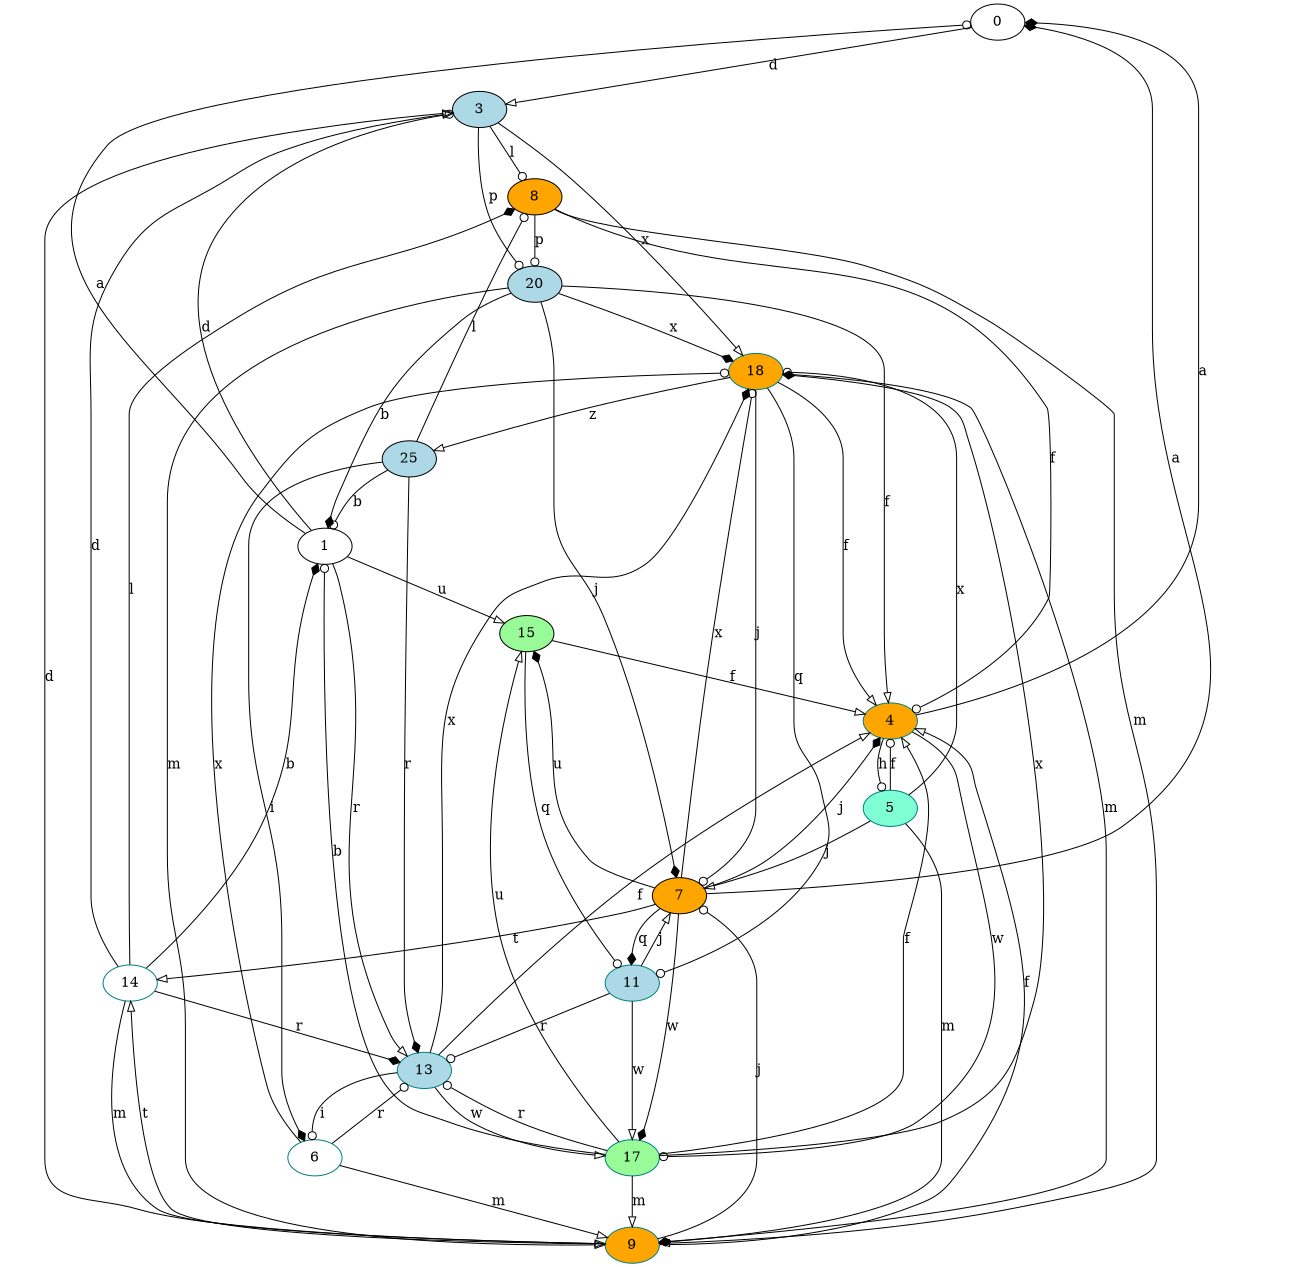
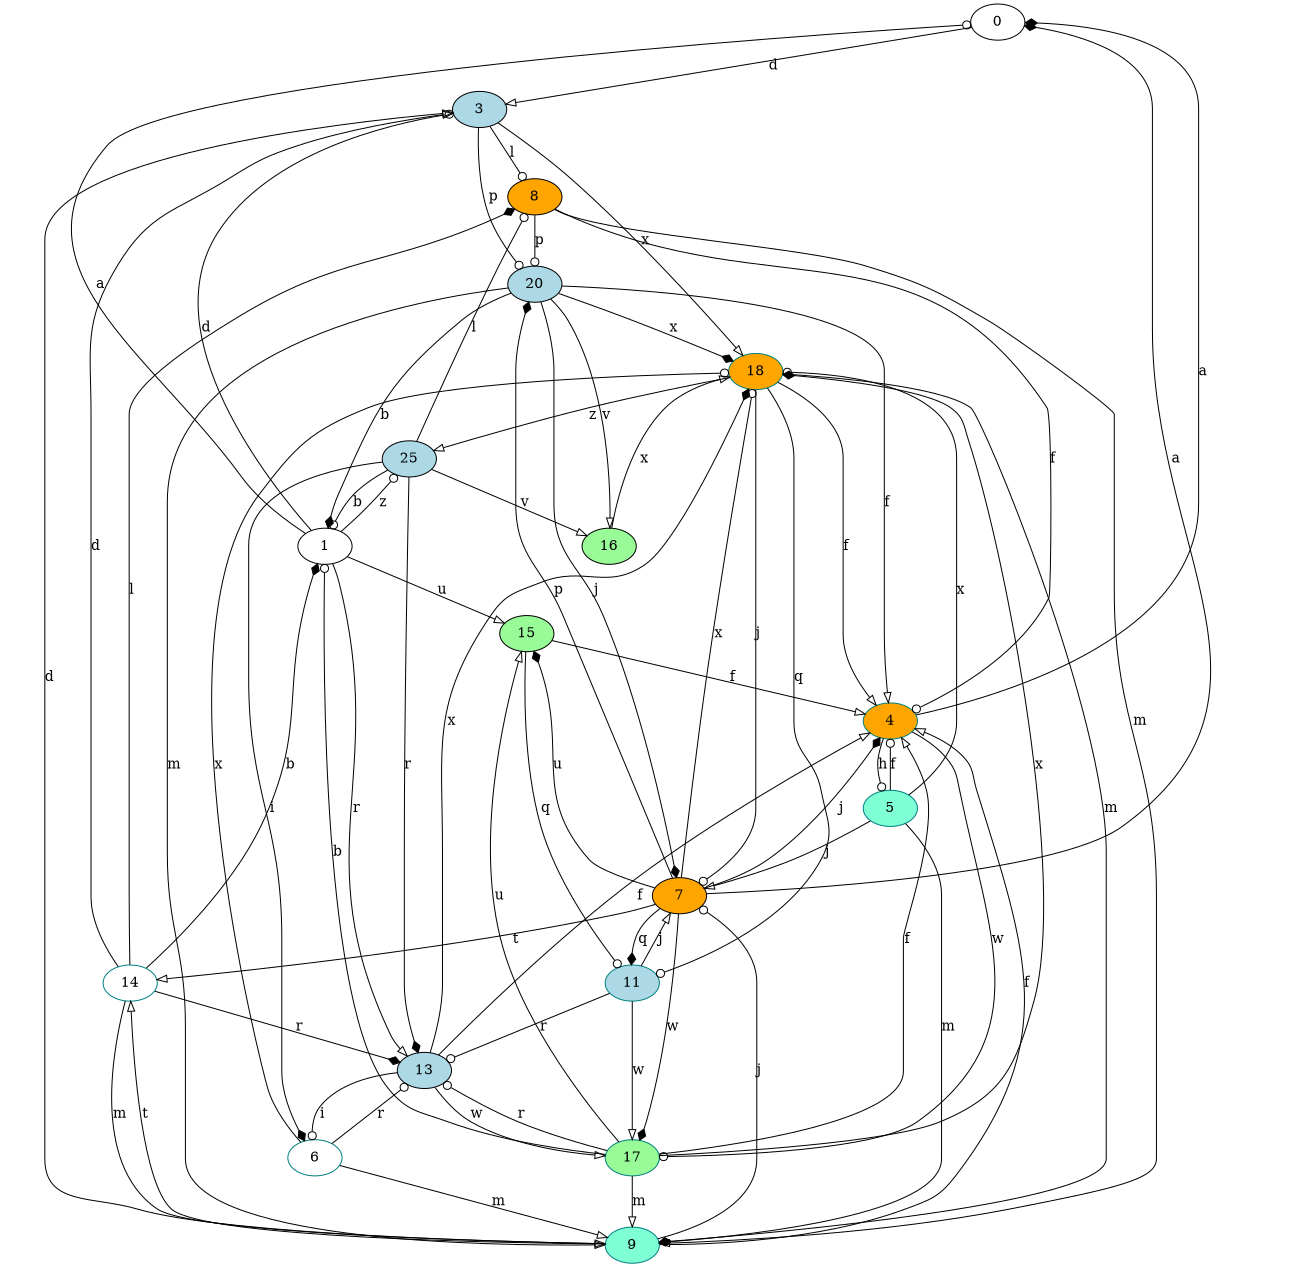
none -> (367, 507)
none -> (609, 546)
none -> (557, 602)
(424, 1070) -> (424, 1070)
(632, 1245) -> (632, 1245)
